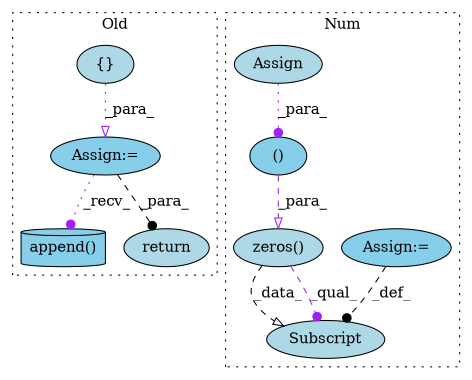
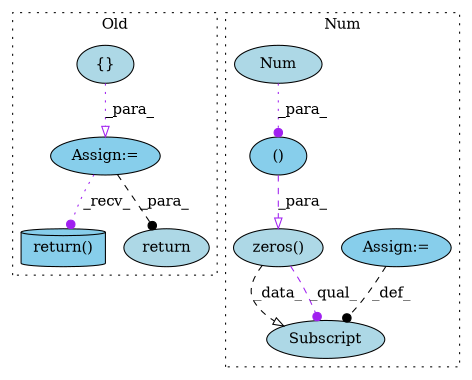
(278, 64) -> (278, 64)
(63, 248) -> (63, 248)
